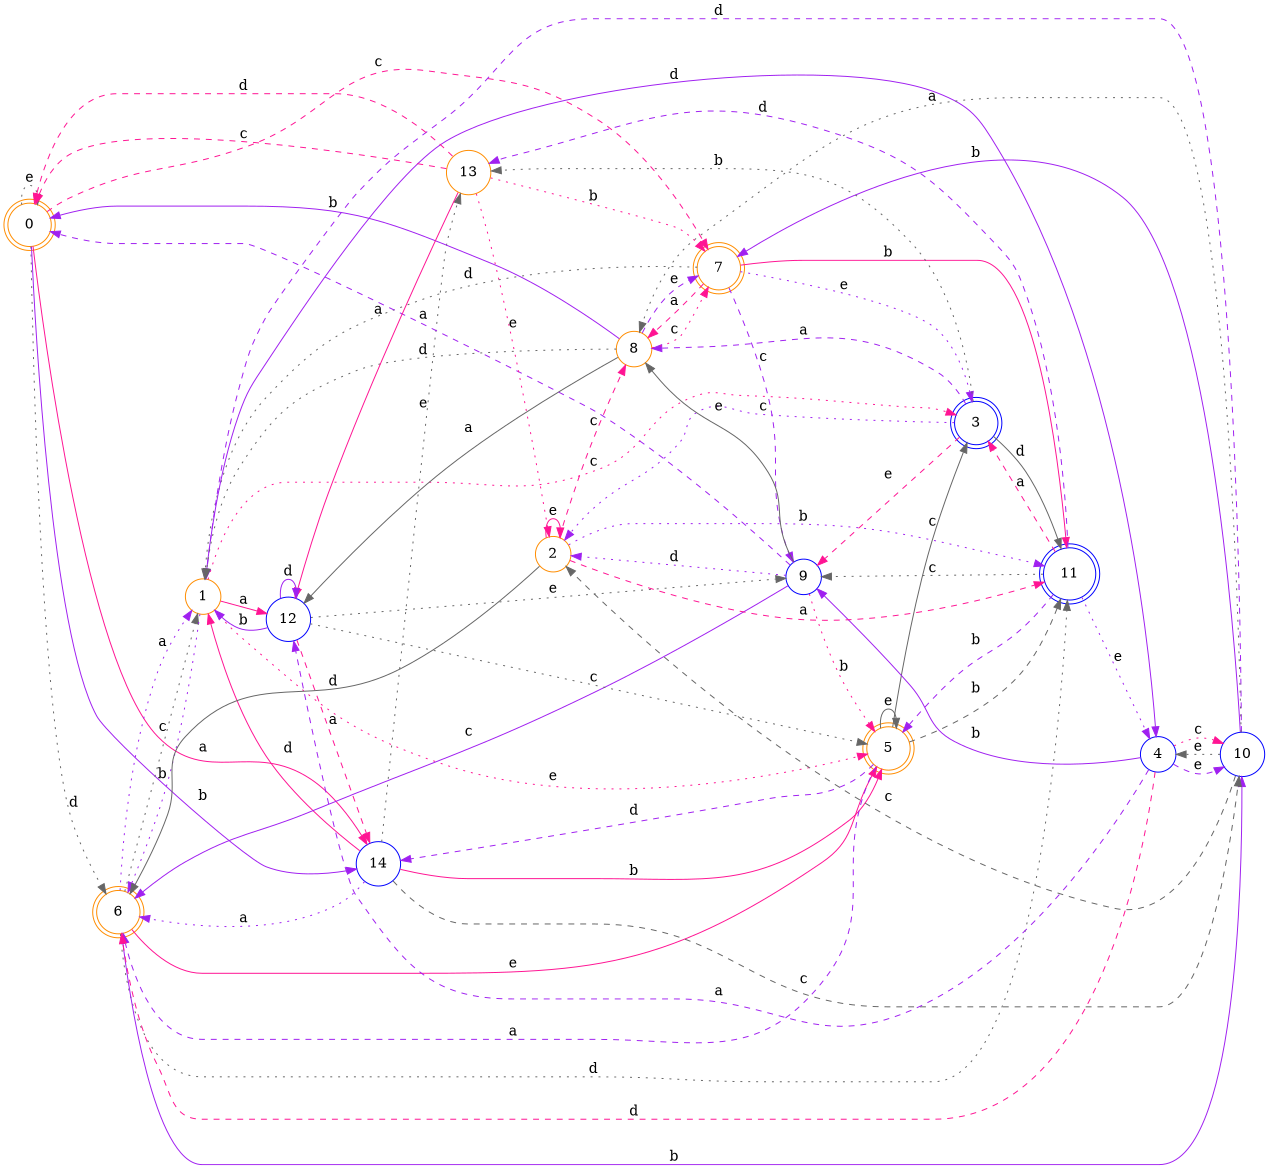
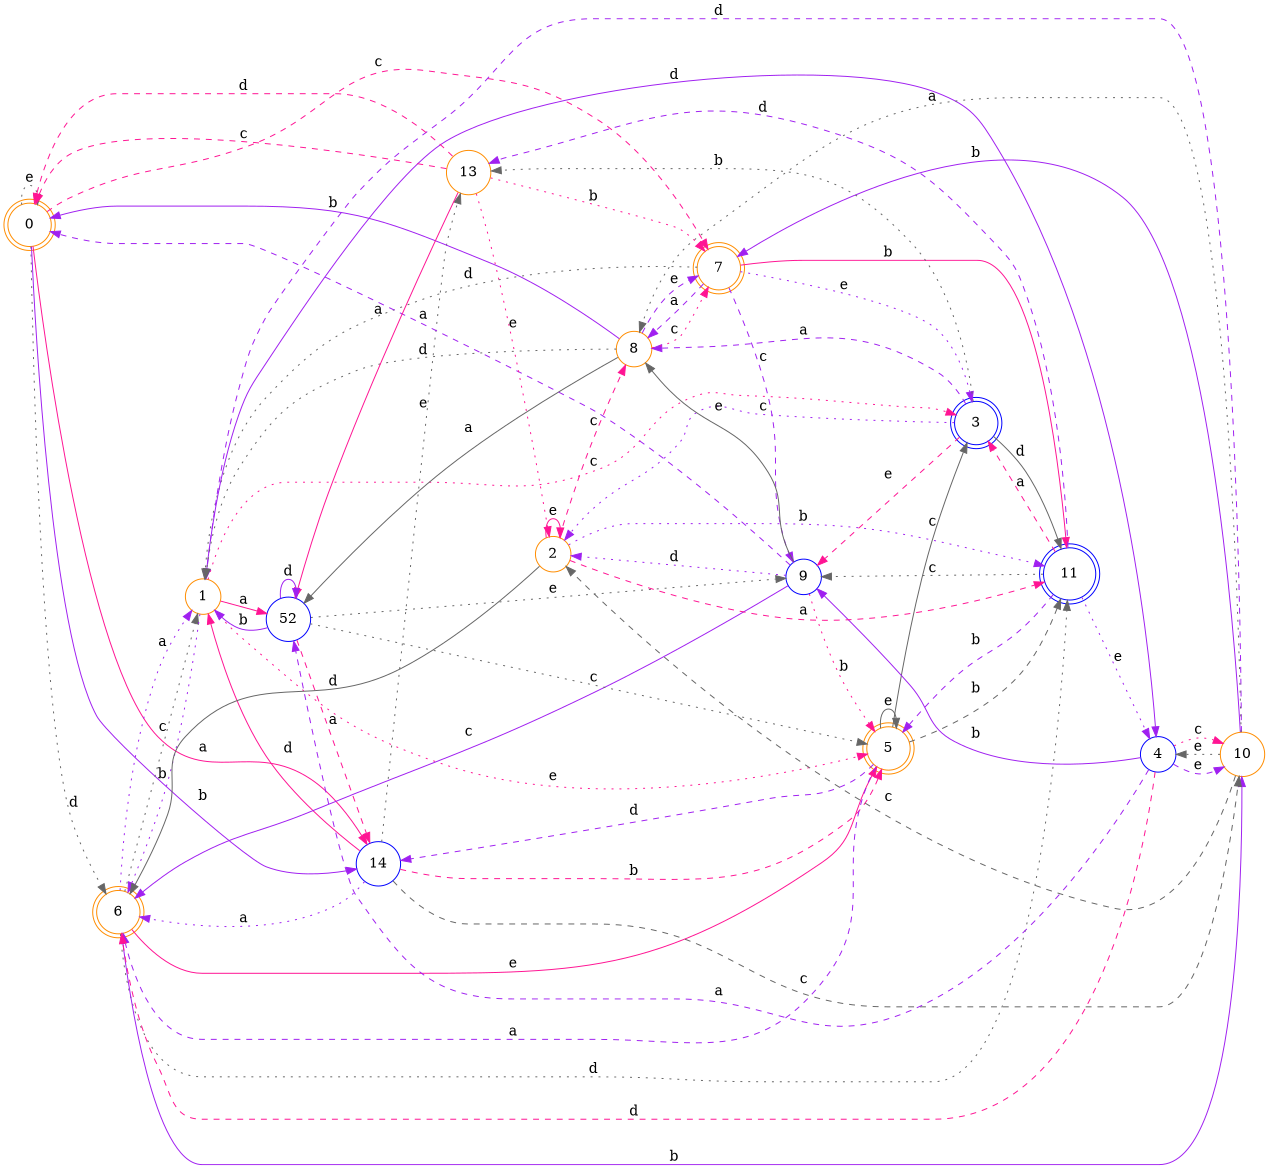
(680, 308) -> (680, 308)
(288, 619) -> (288, 619)
(1242, 754) -> (1242, 754)
(657, 879) -> (657, 879)
